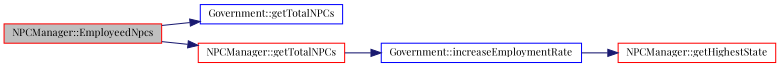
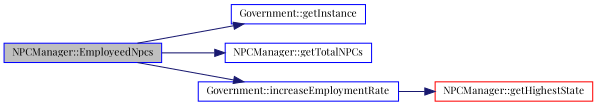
(271, 14) -> (298, 14)
(83, 34) -> (83, 53)
(271, 53) -> (298, 53)
(358, 53) -> (186, 71)
